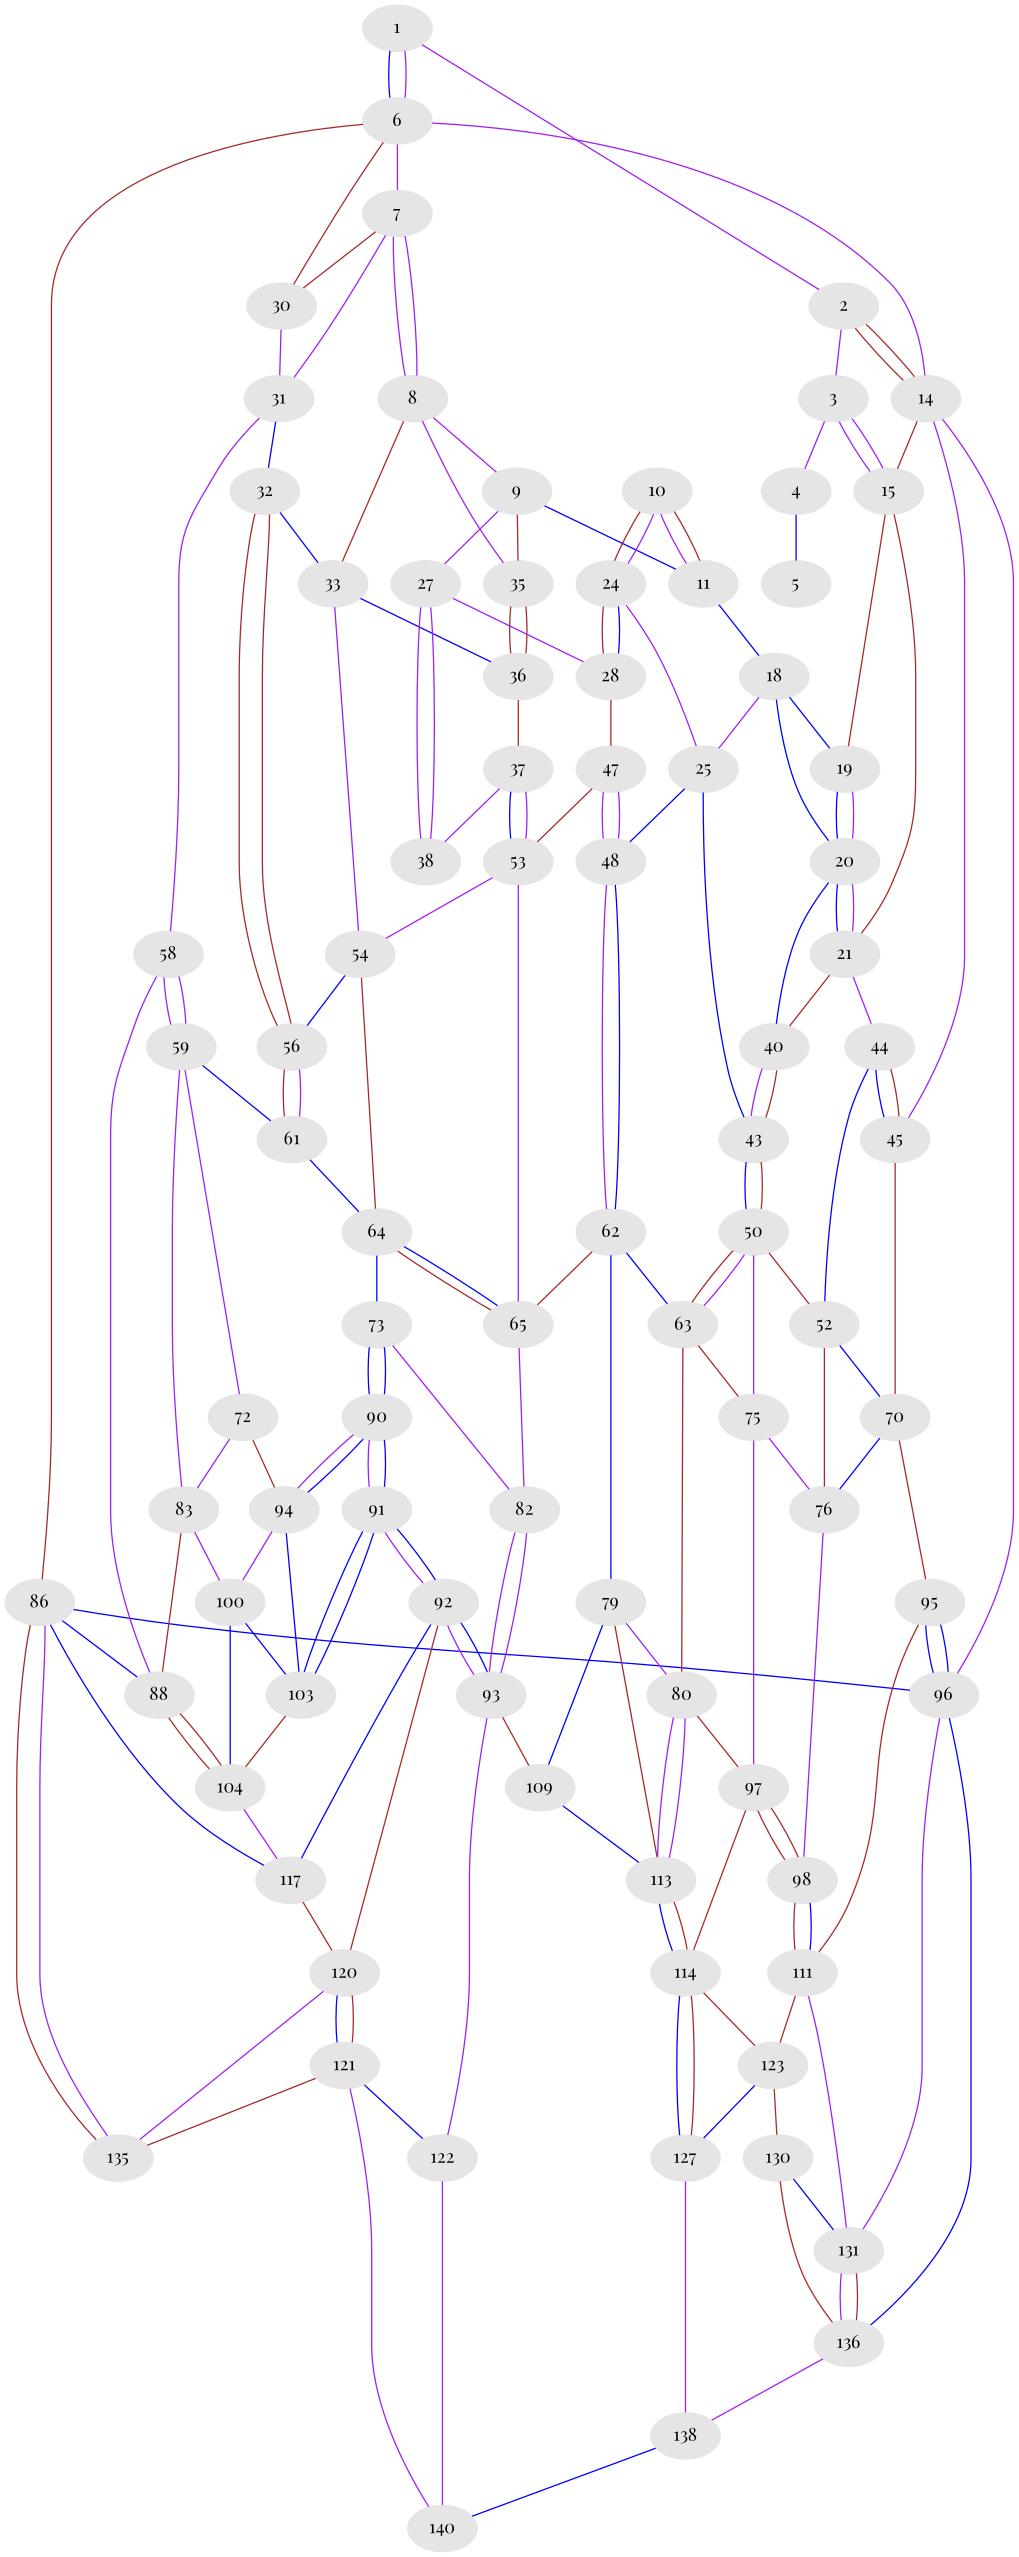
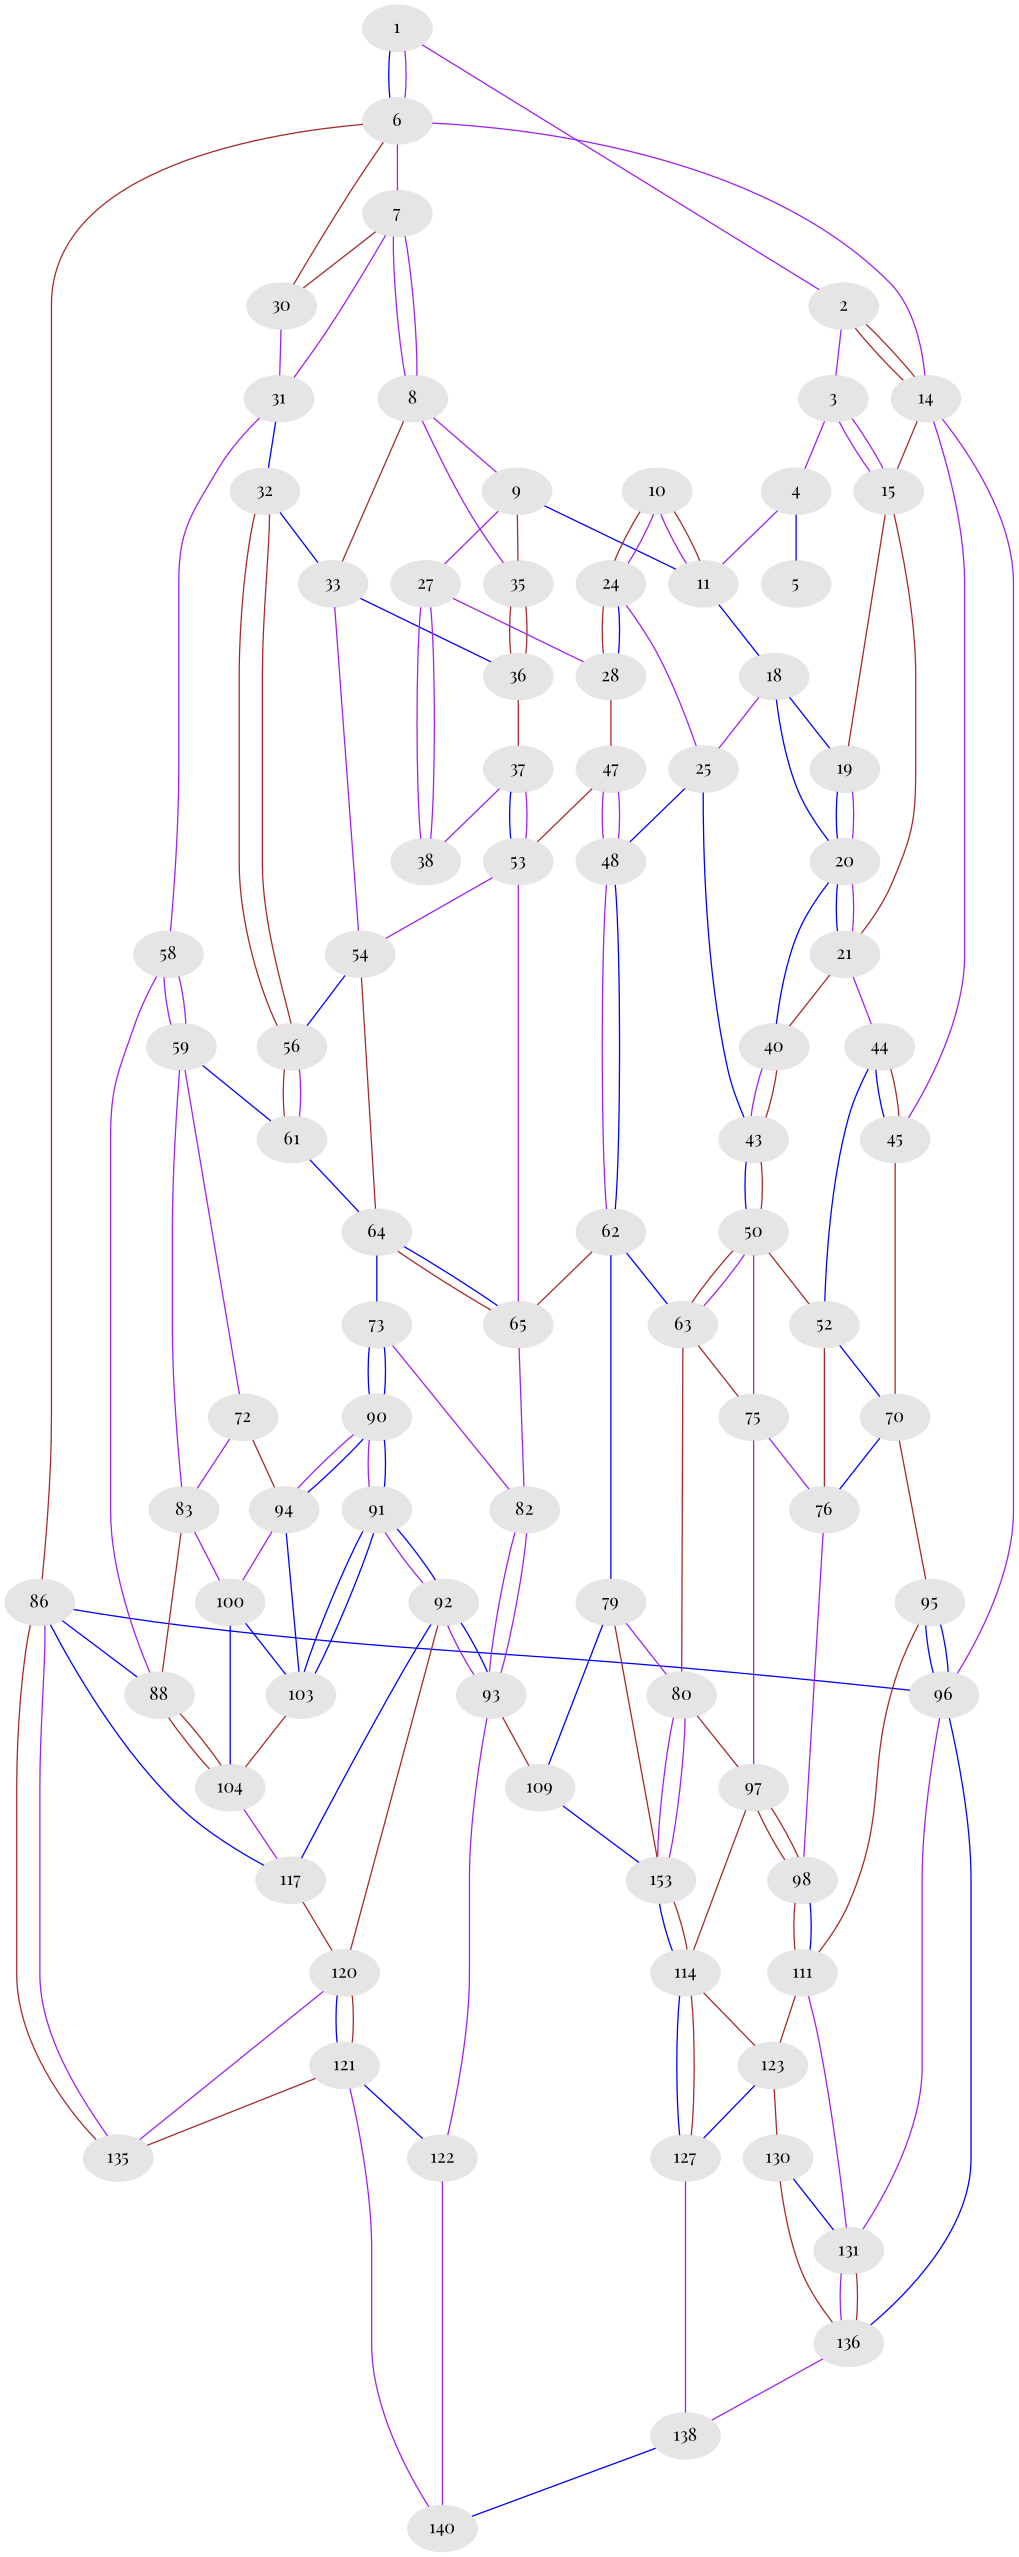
none -> (750, 537)
(661, 1880) -> (661, 1880)
